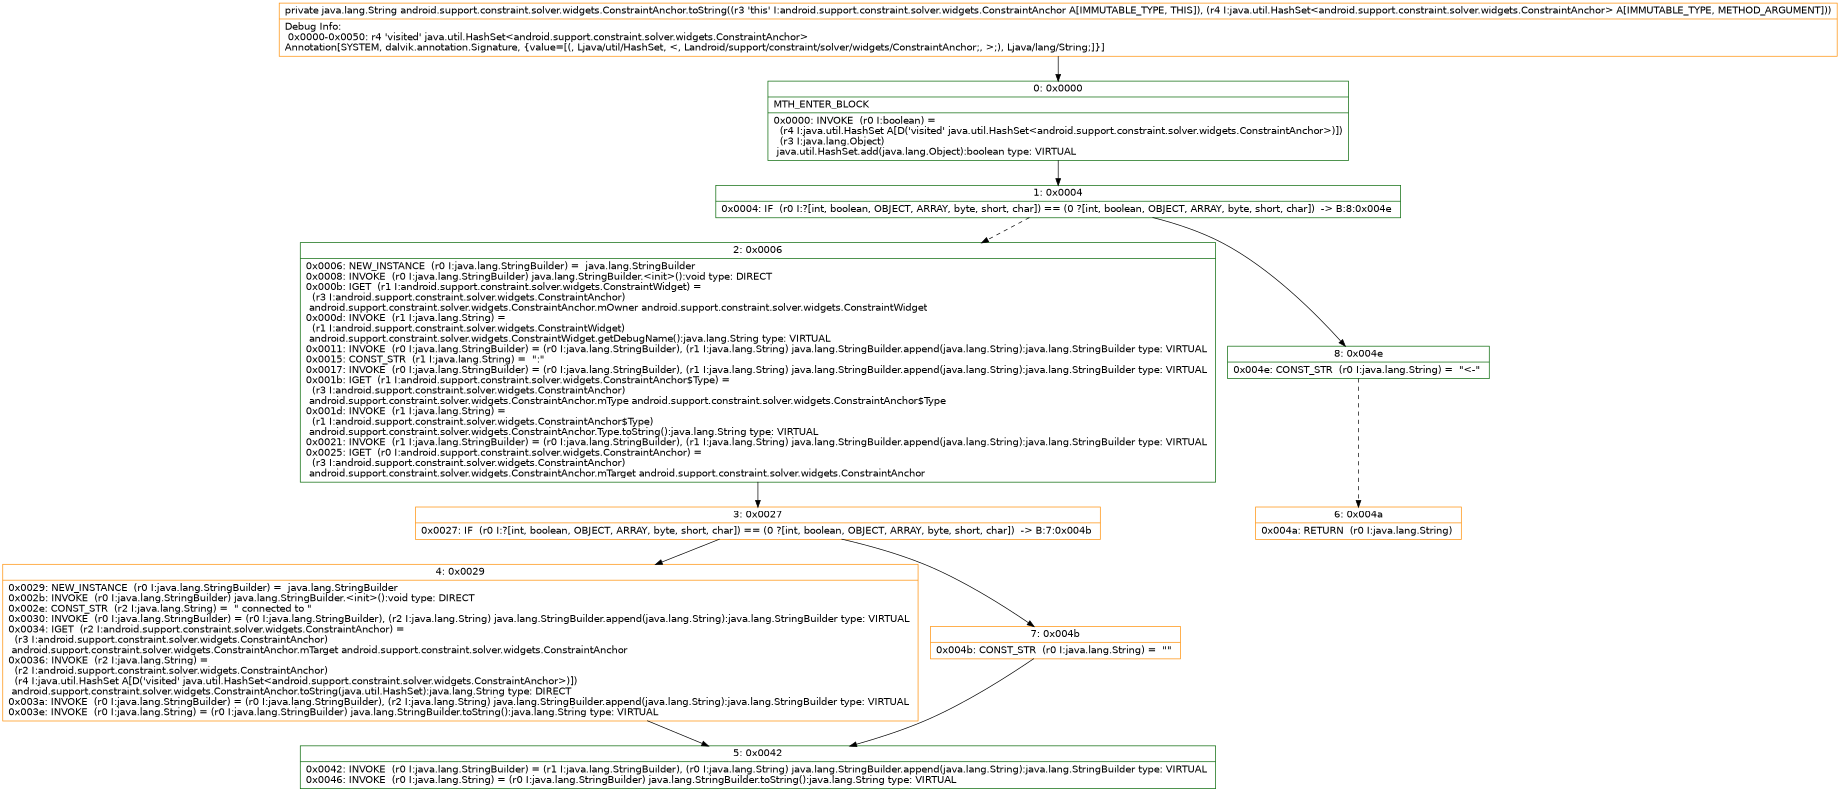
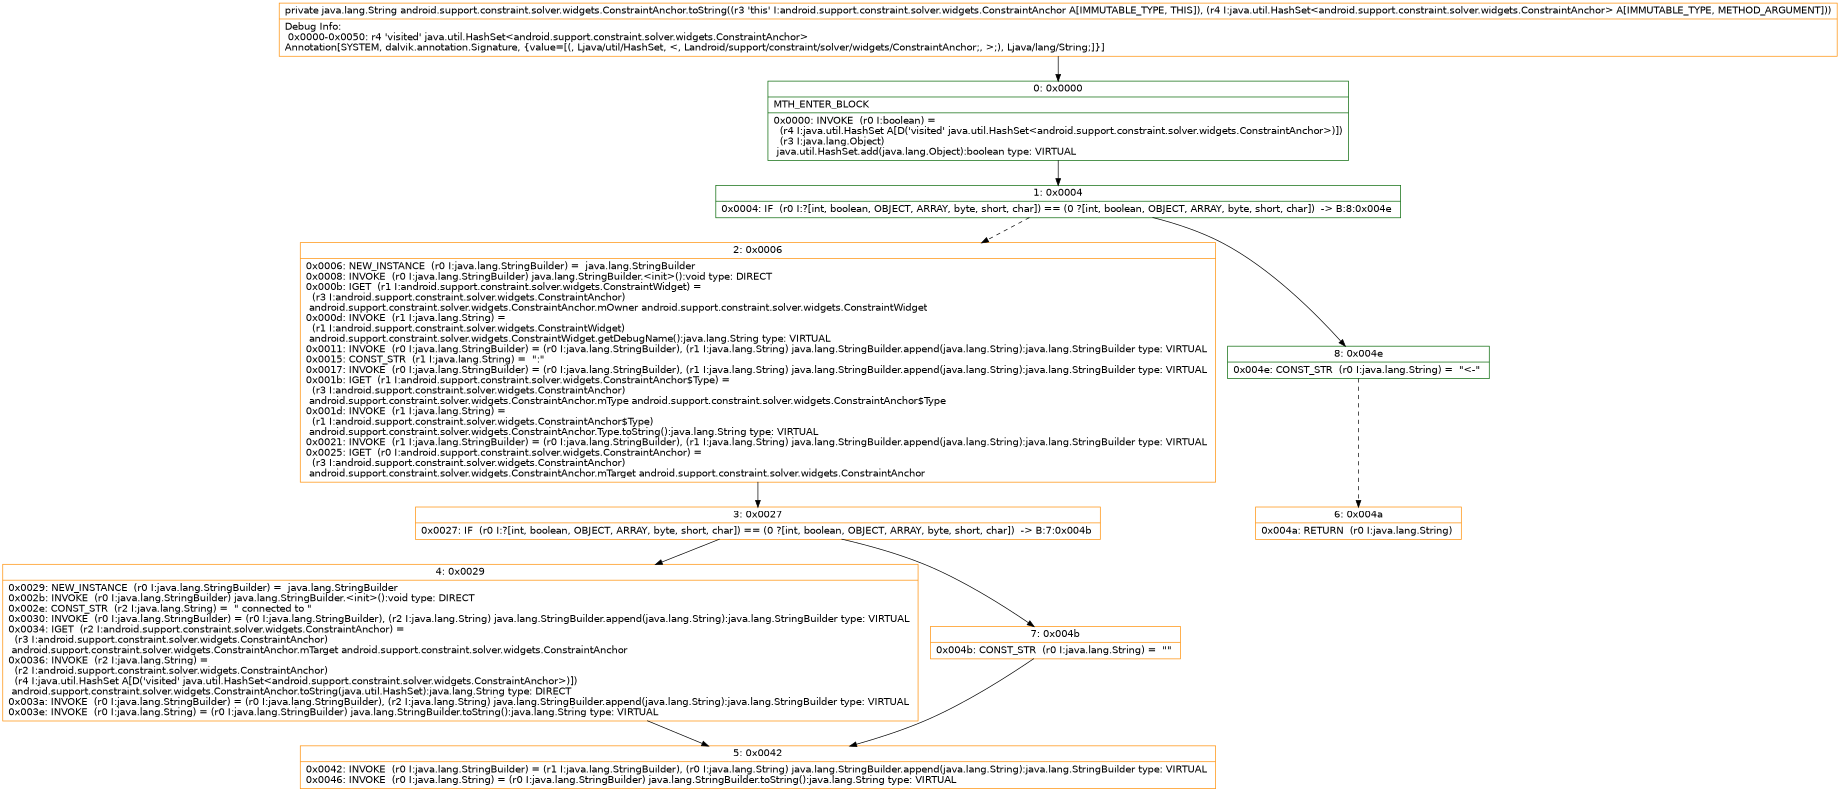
(758, 362) -> (758, 362)
(758, 767) -> (758, 767)
